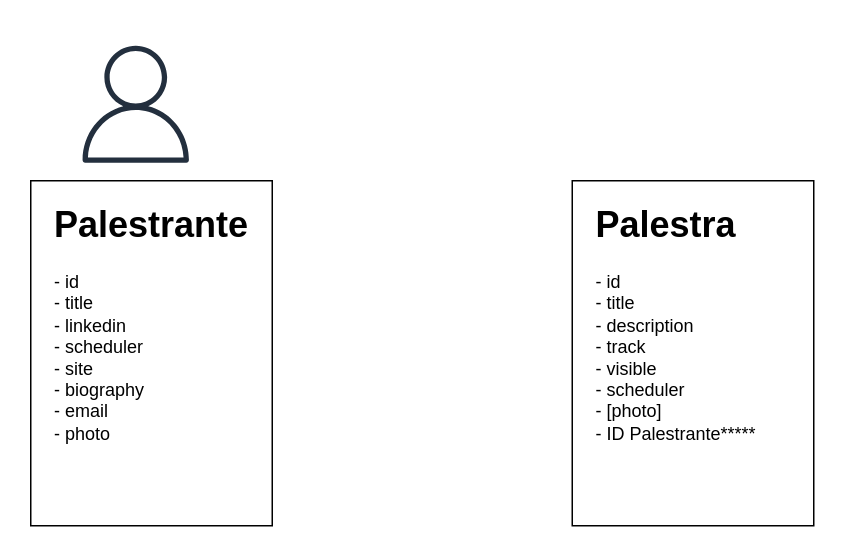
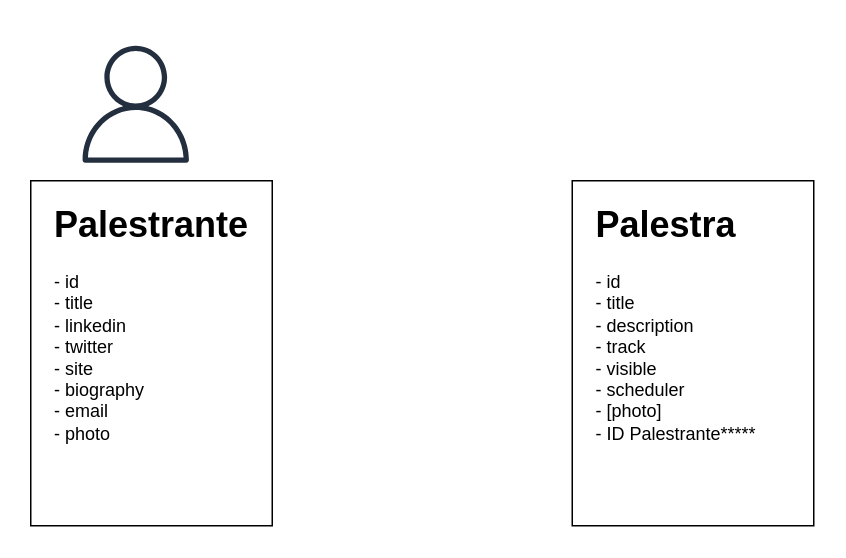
(108, 278) -> (108, 278)
